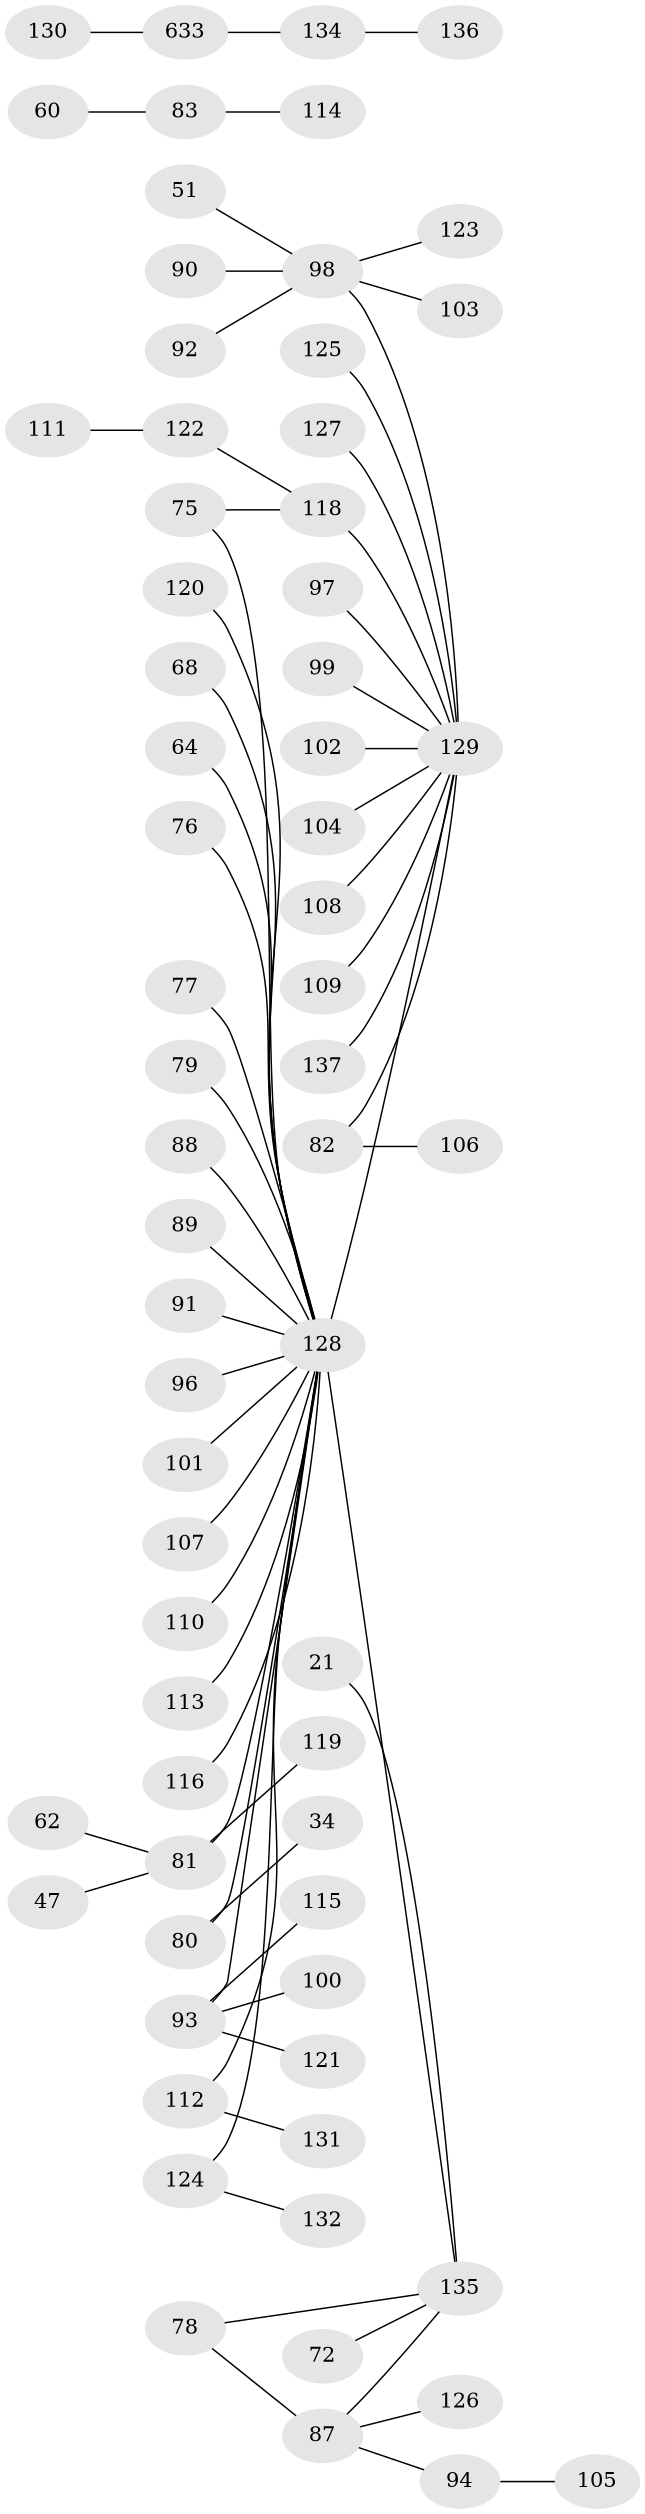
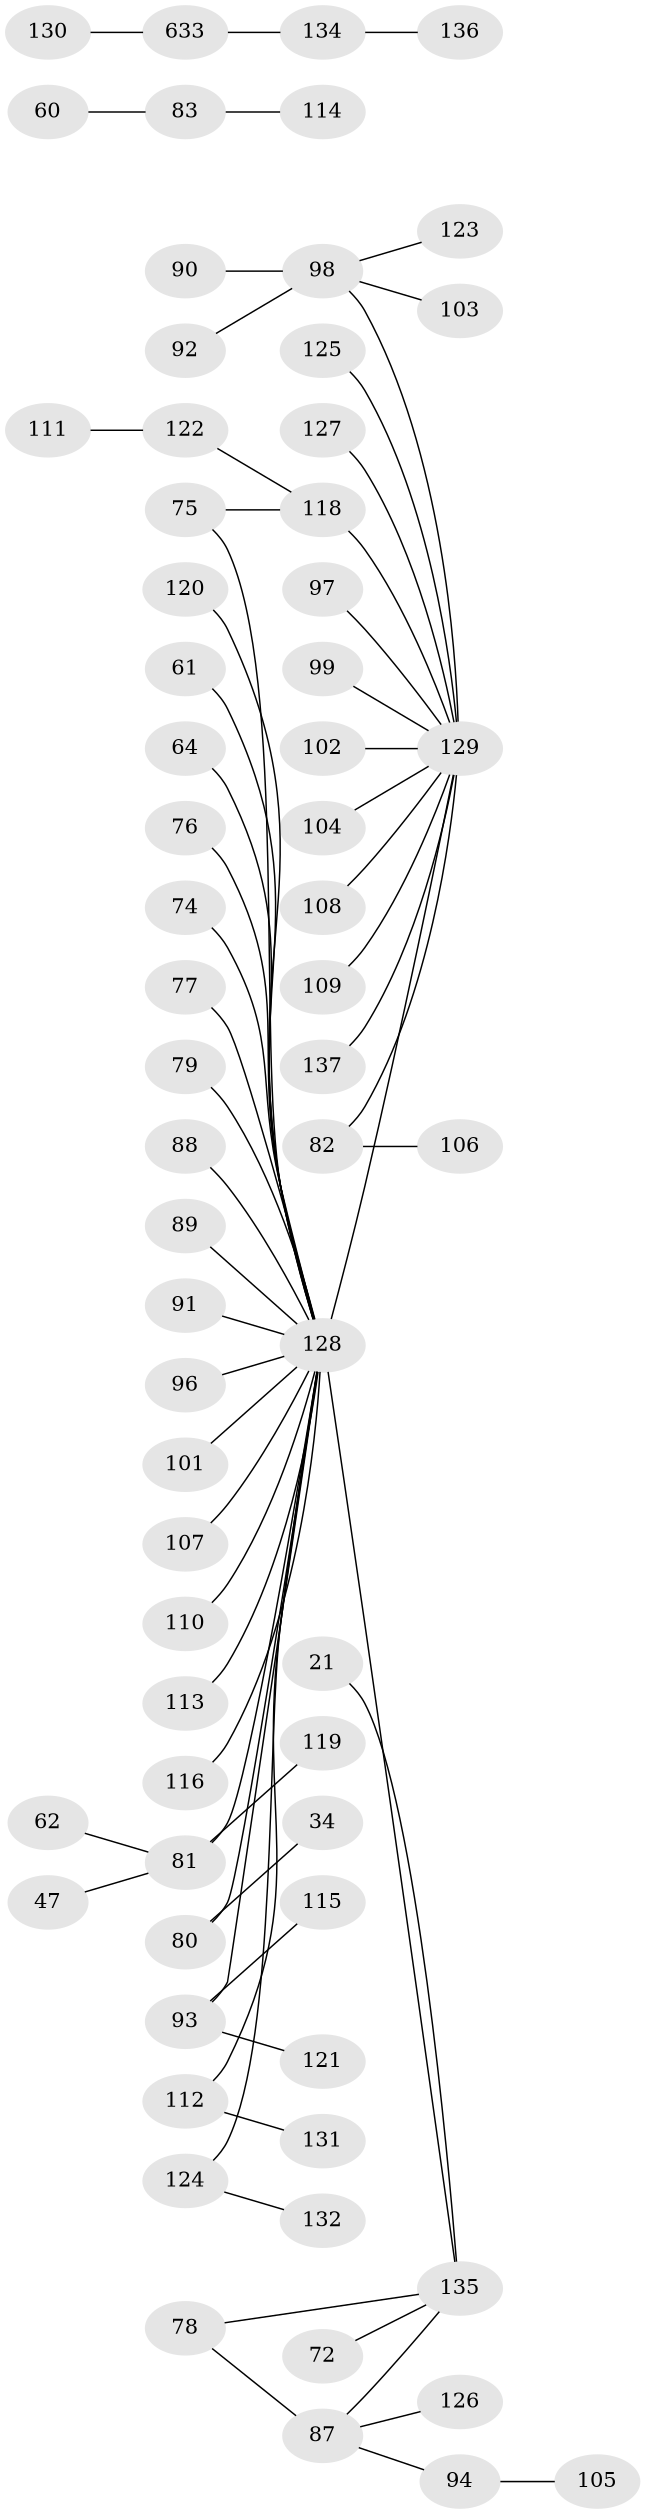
(185, 192) -> none
(185, 669) -> (185, 669)
none -> (185, 908)
(323, 1982) -> none
